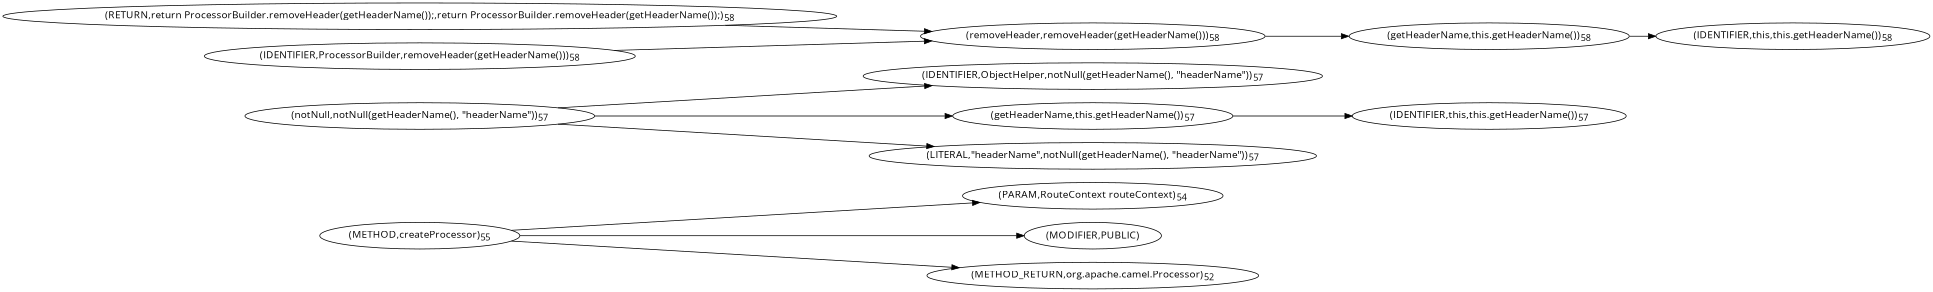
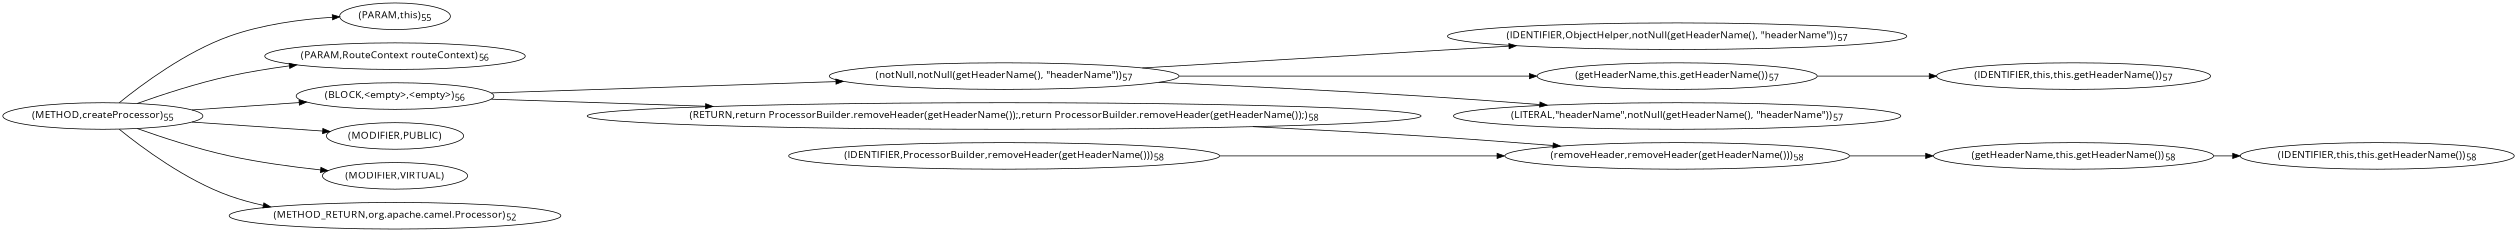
none -> (395, 16)
none -> (395, 96)
none -> (395, 176)
(1182, 195) -> (484, 55)
